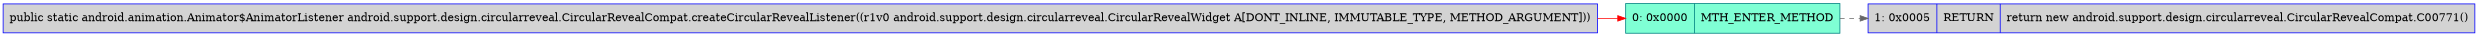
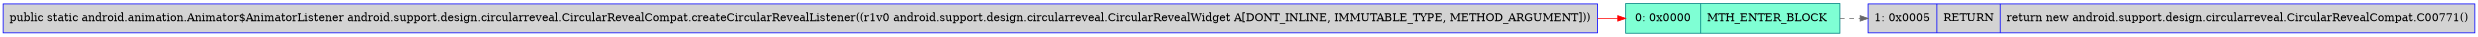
(1767, 18) -> (1767, 18)
